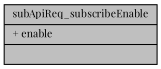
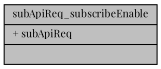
(33, 34) -> (43, 34)
